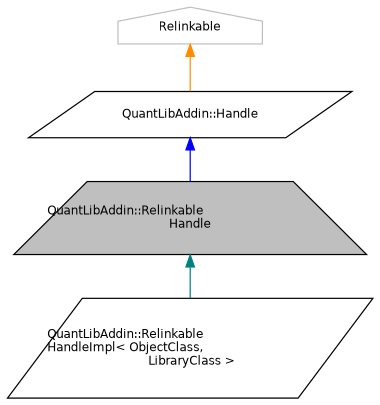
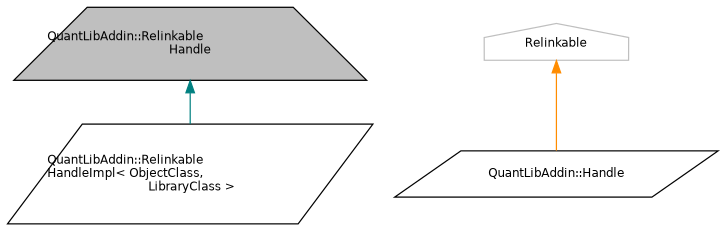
(190, 166) -> none
